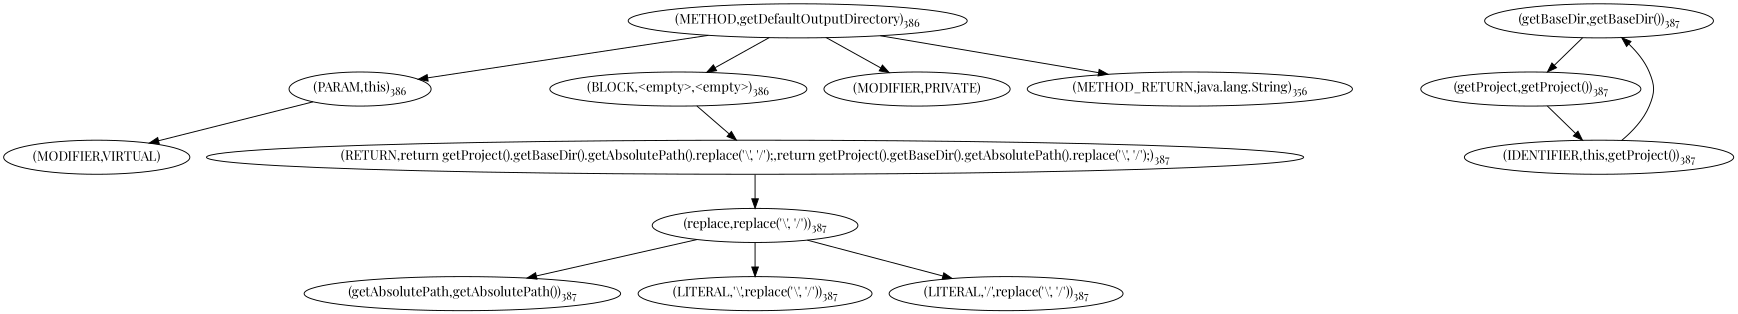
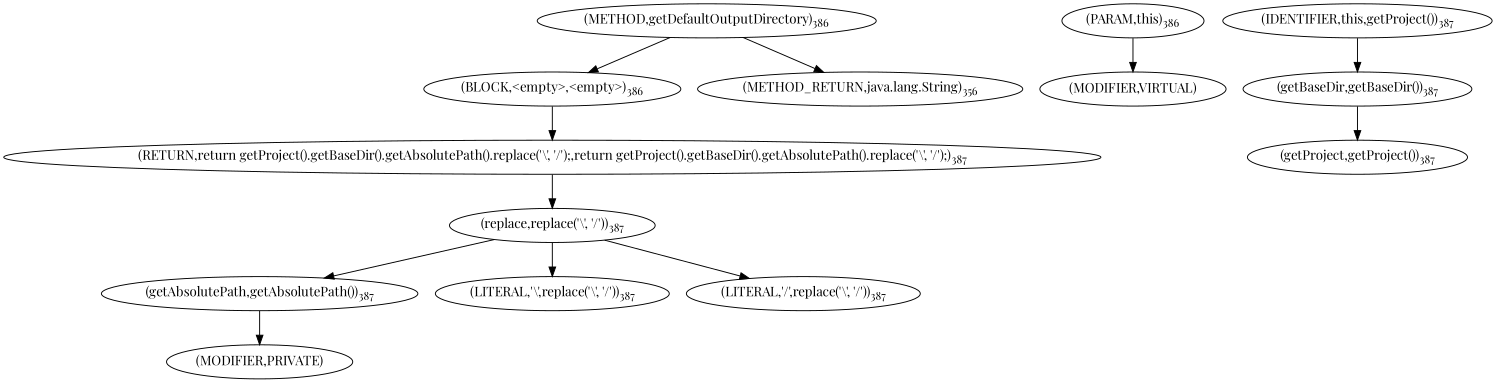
(854, 53) -> (260, 323)
(568, 57) -> none
(1561, 120) -> none
